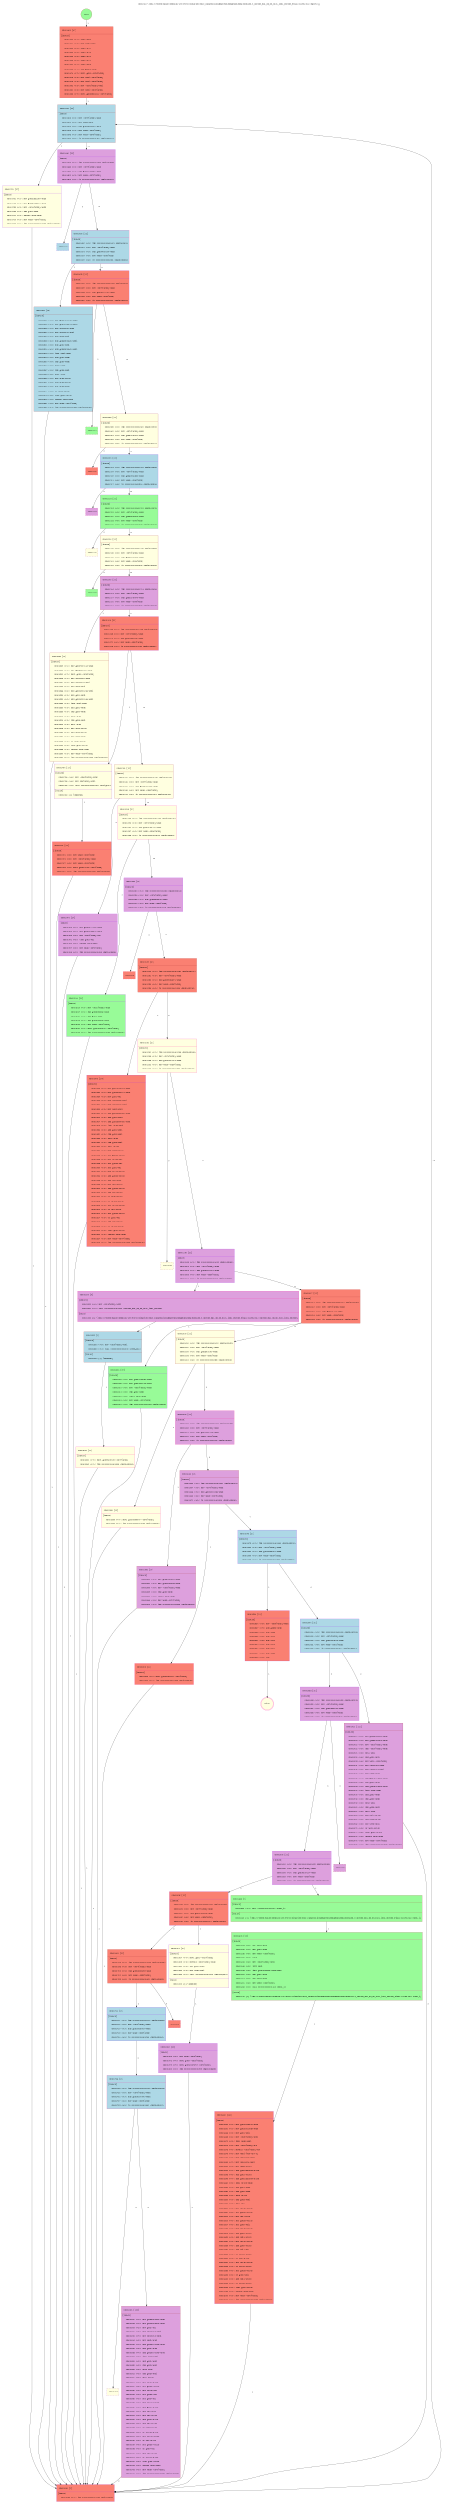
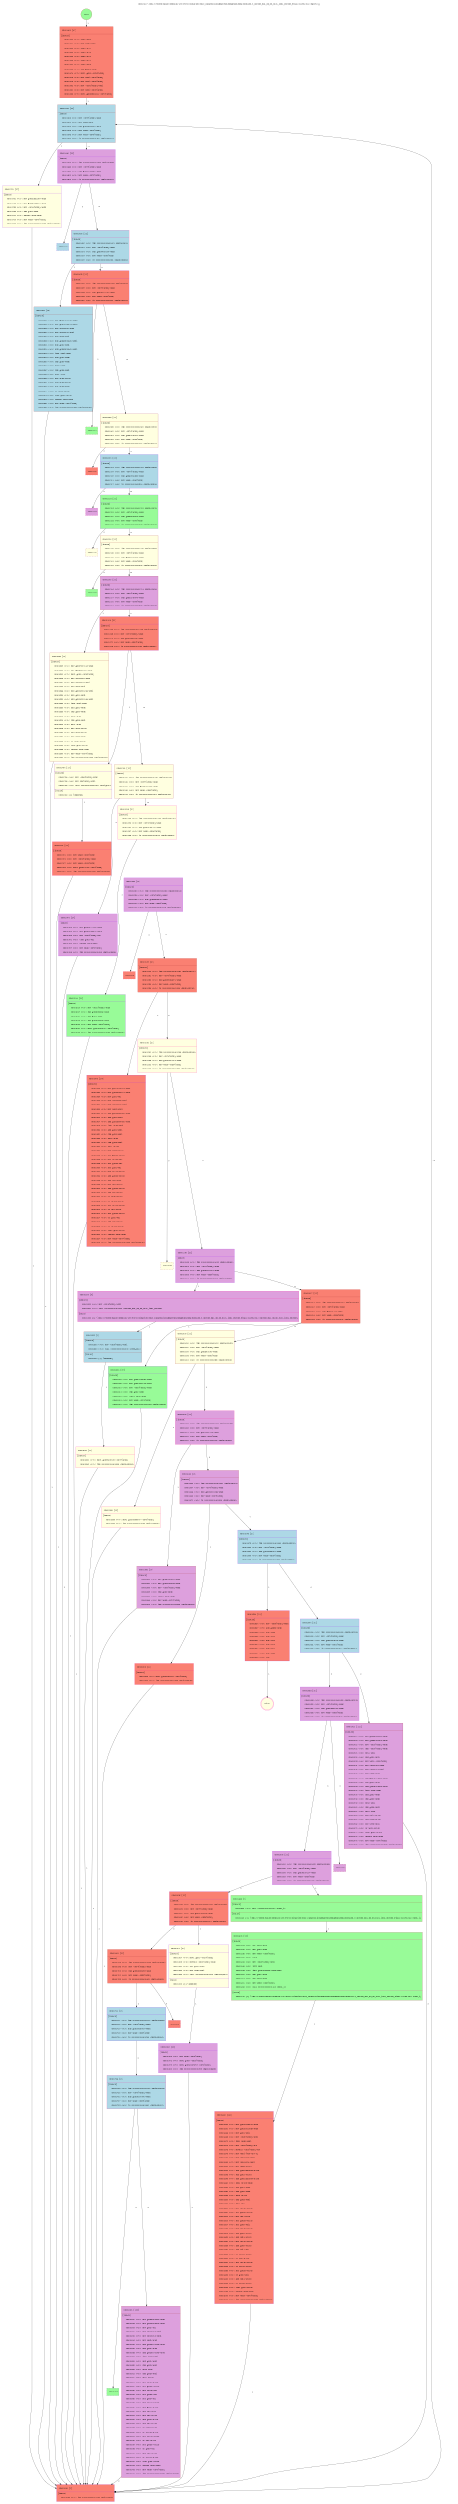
(150, 858) -> none
(113, 2392) -> (113, 2392)
